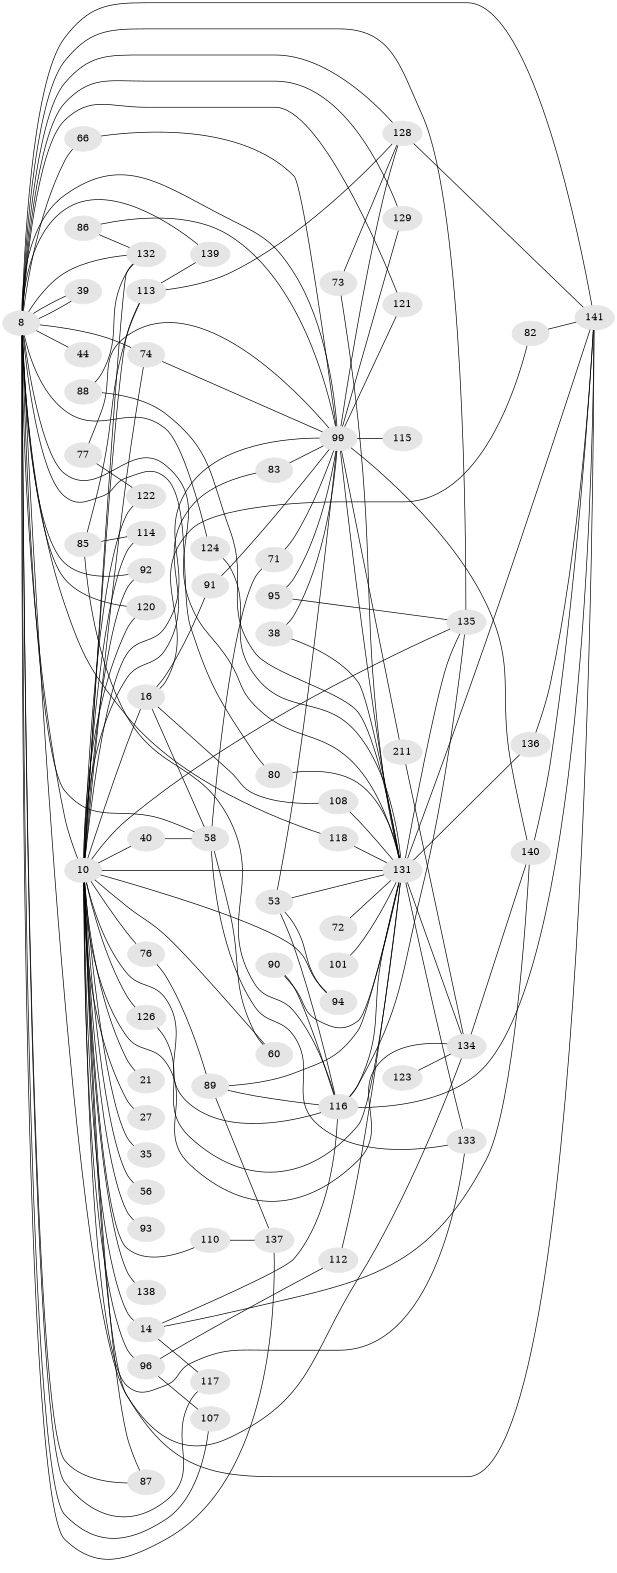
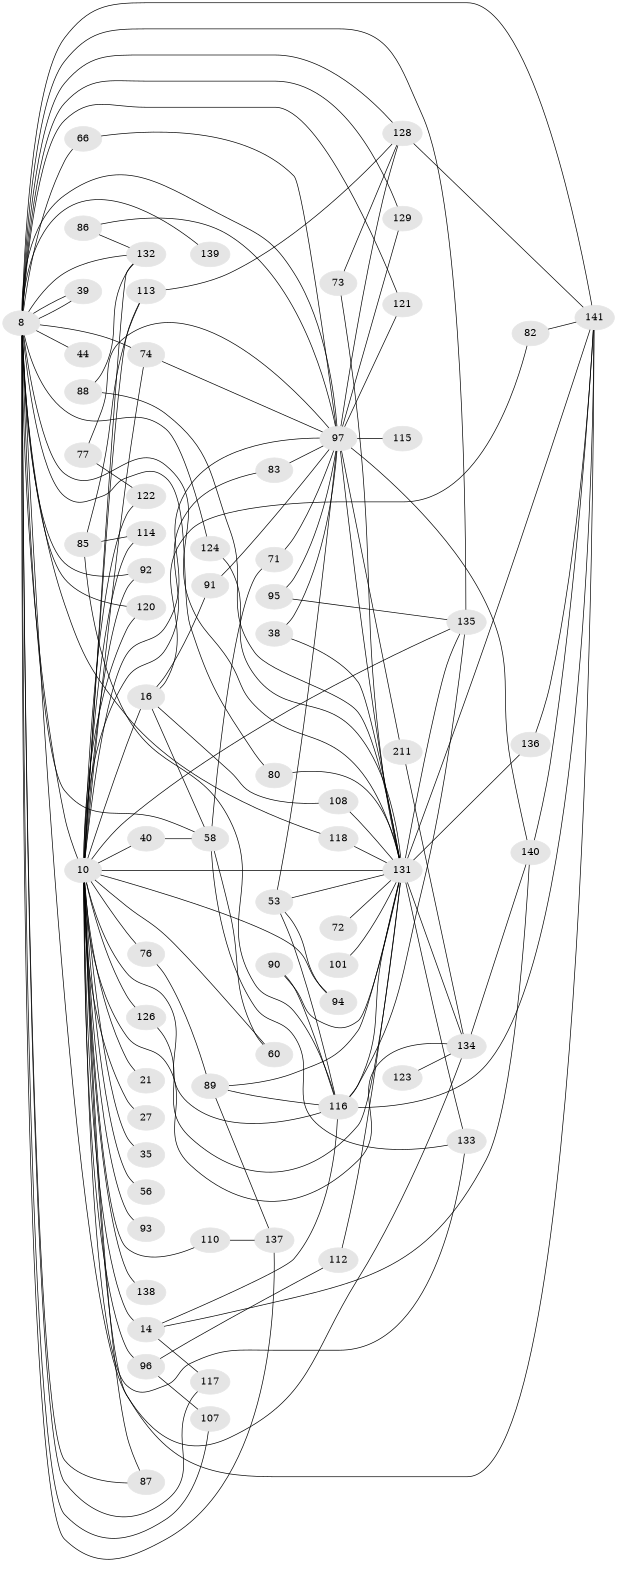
(178, 273) -> none
(338, 439) -> (338, 439)
